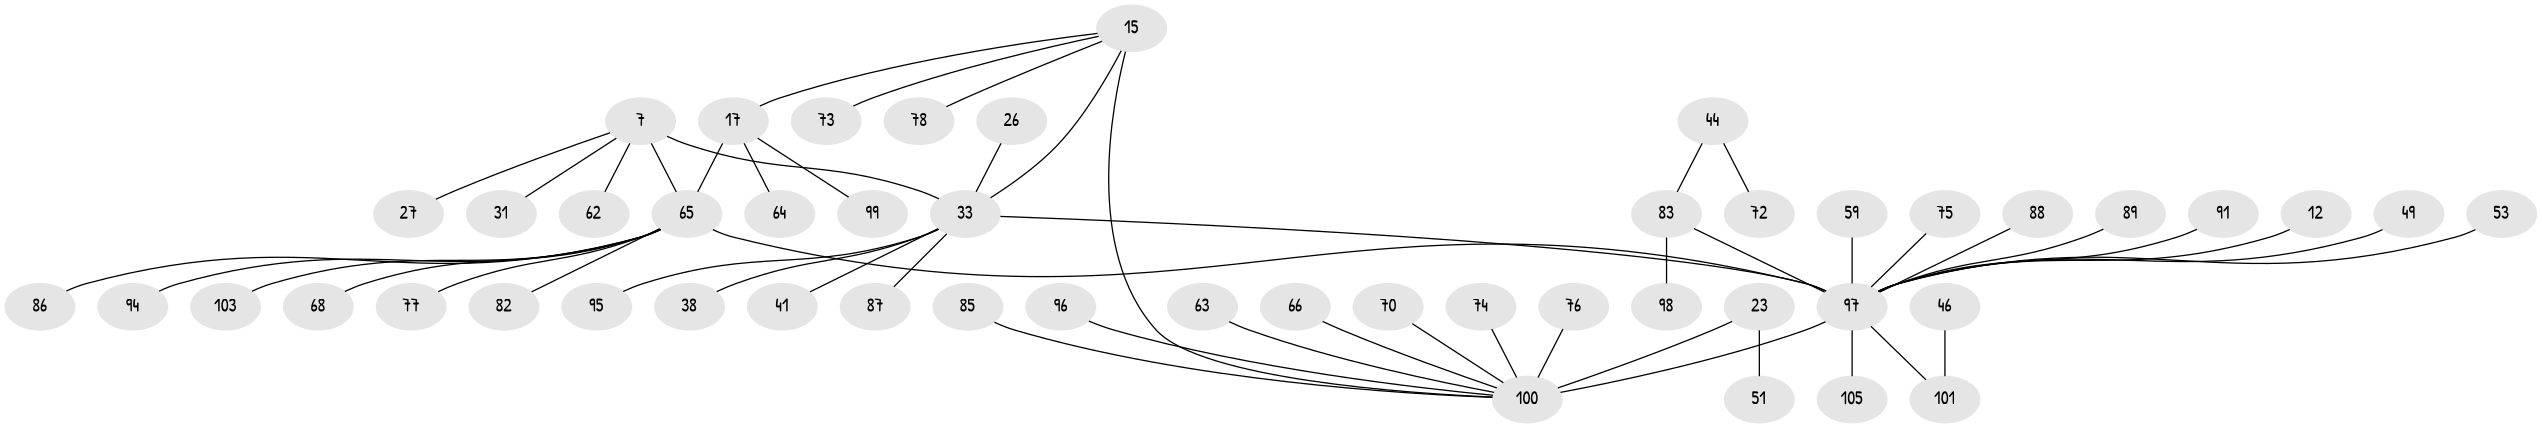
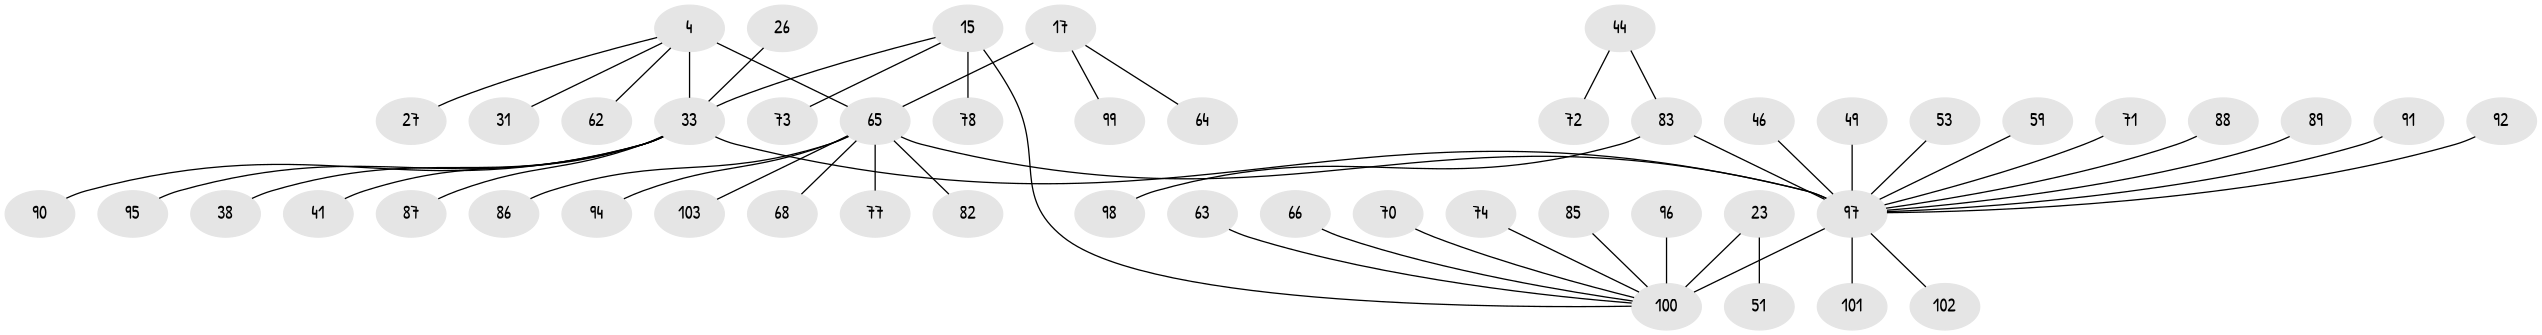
(927, 61) -> none
(641, 121) -> (690, 28)
none -> (40, 214)
(1945, 214) -> (2131, 121)
(2316, 214) -> (2502, 121)
(1574, 307) -> none
(1945, 353) -> (1806, 167)
(1852, 400) -> (1945, 307)
